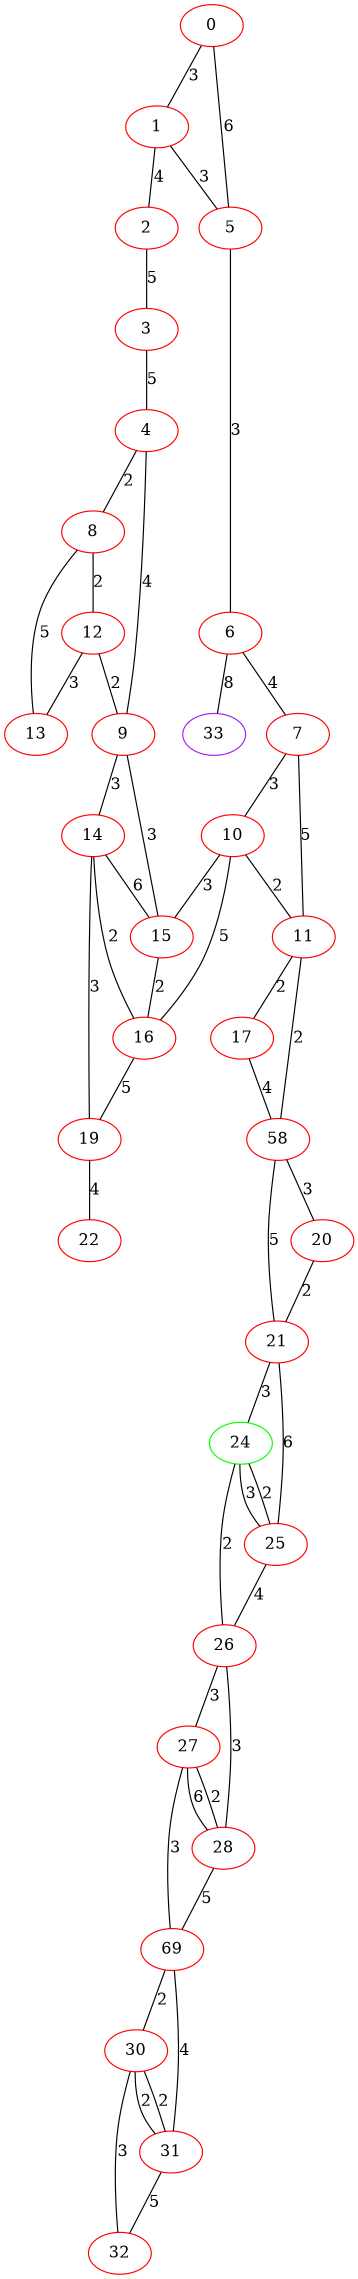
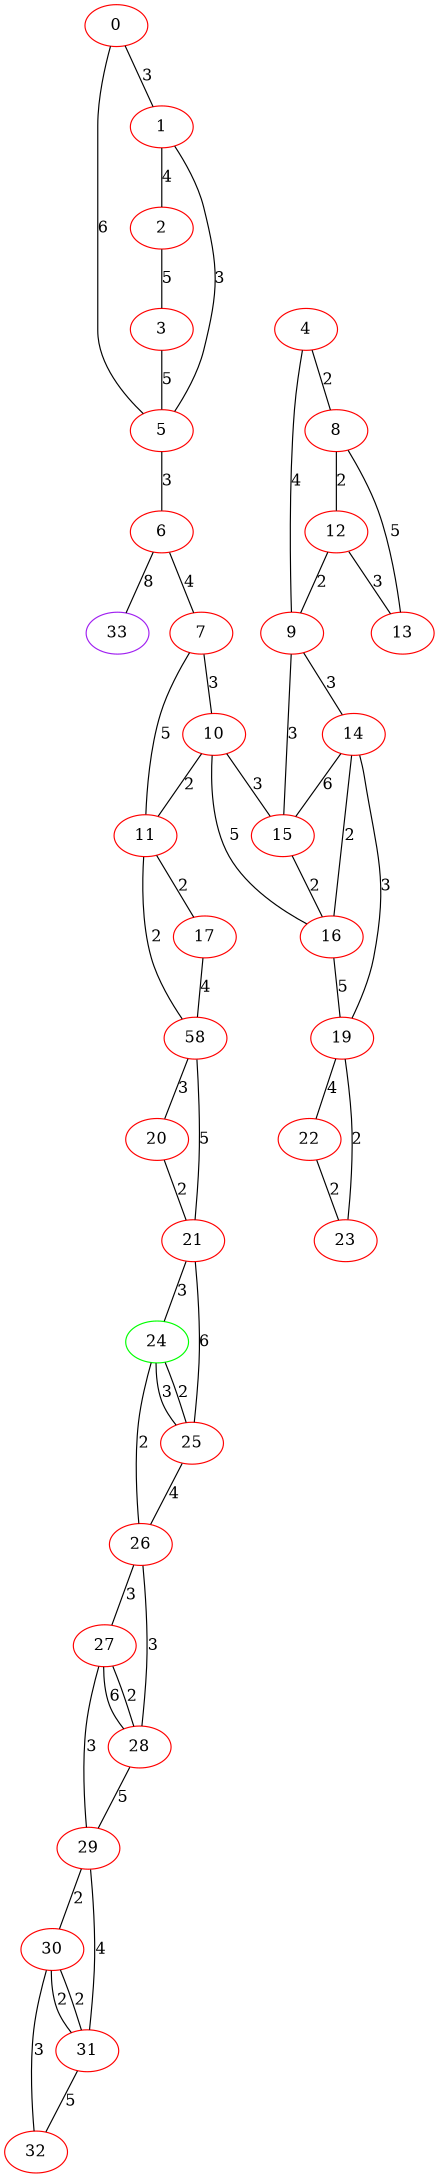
(147, 380) -> (162, 380)
none -> (346, 1241)
(172, 1950) -> (88, 1848)
